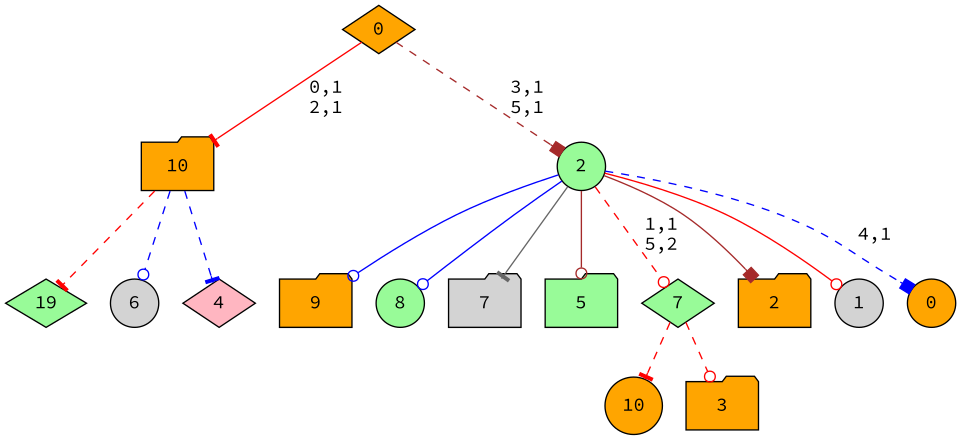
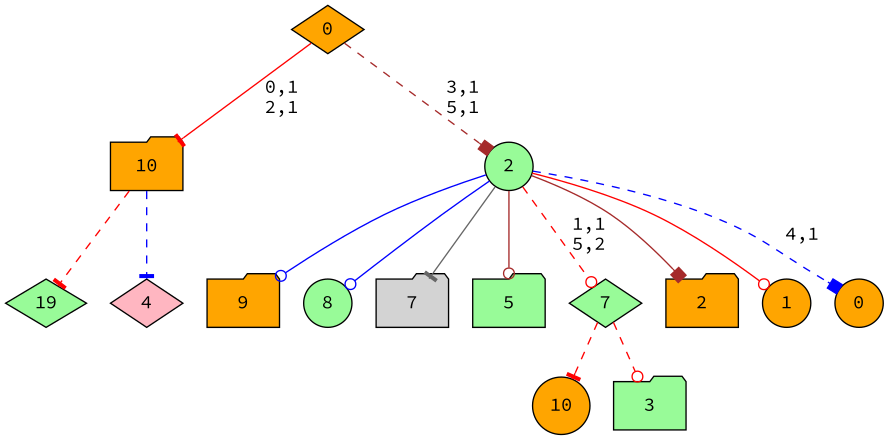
(135, 303) -> none
(859, 303) -> (787, 303)
(722, 406) -> (650, 406)
